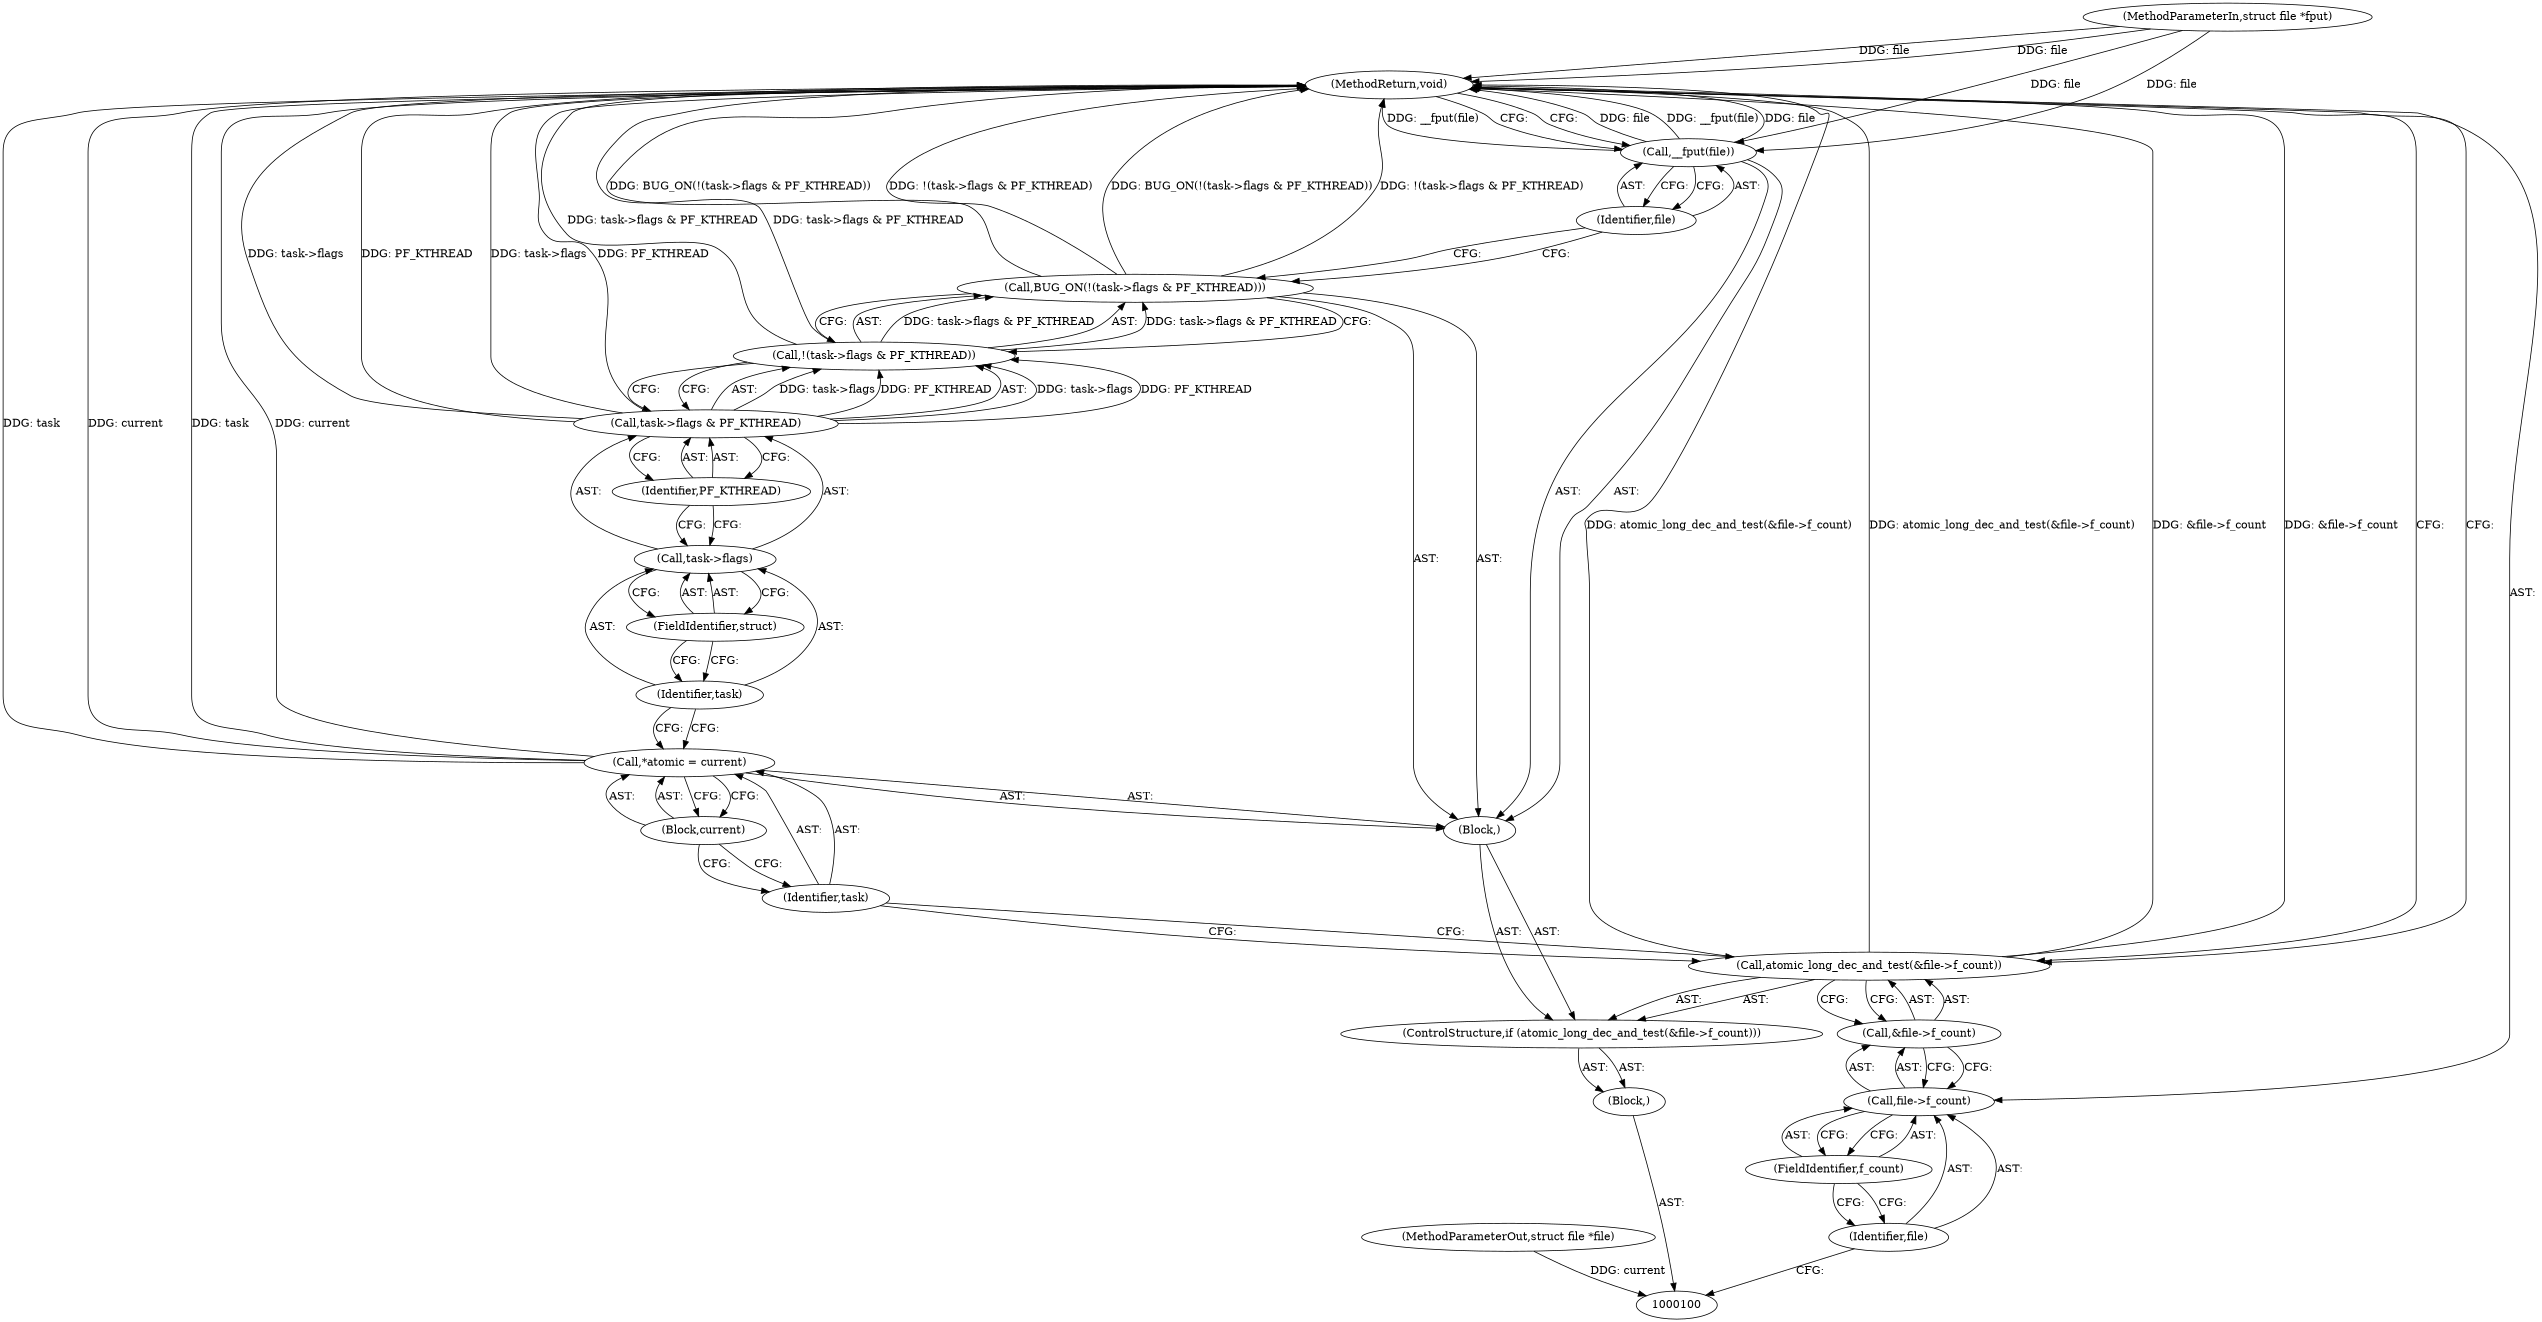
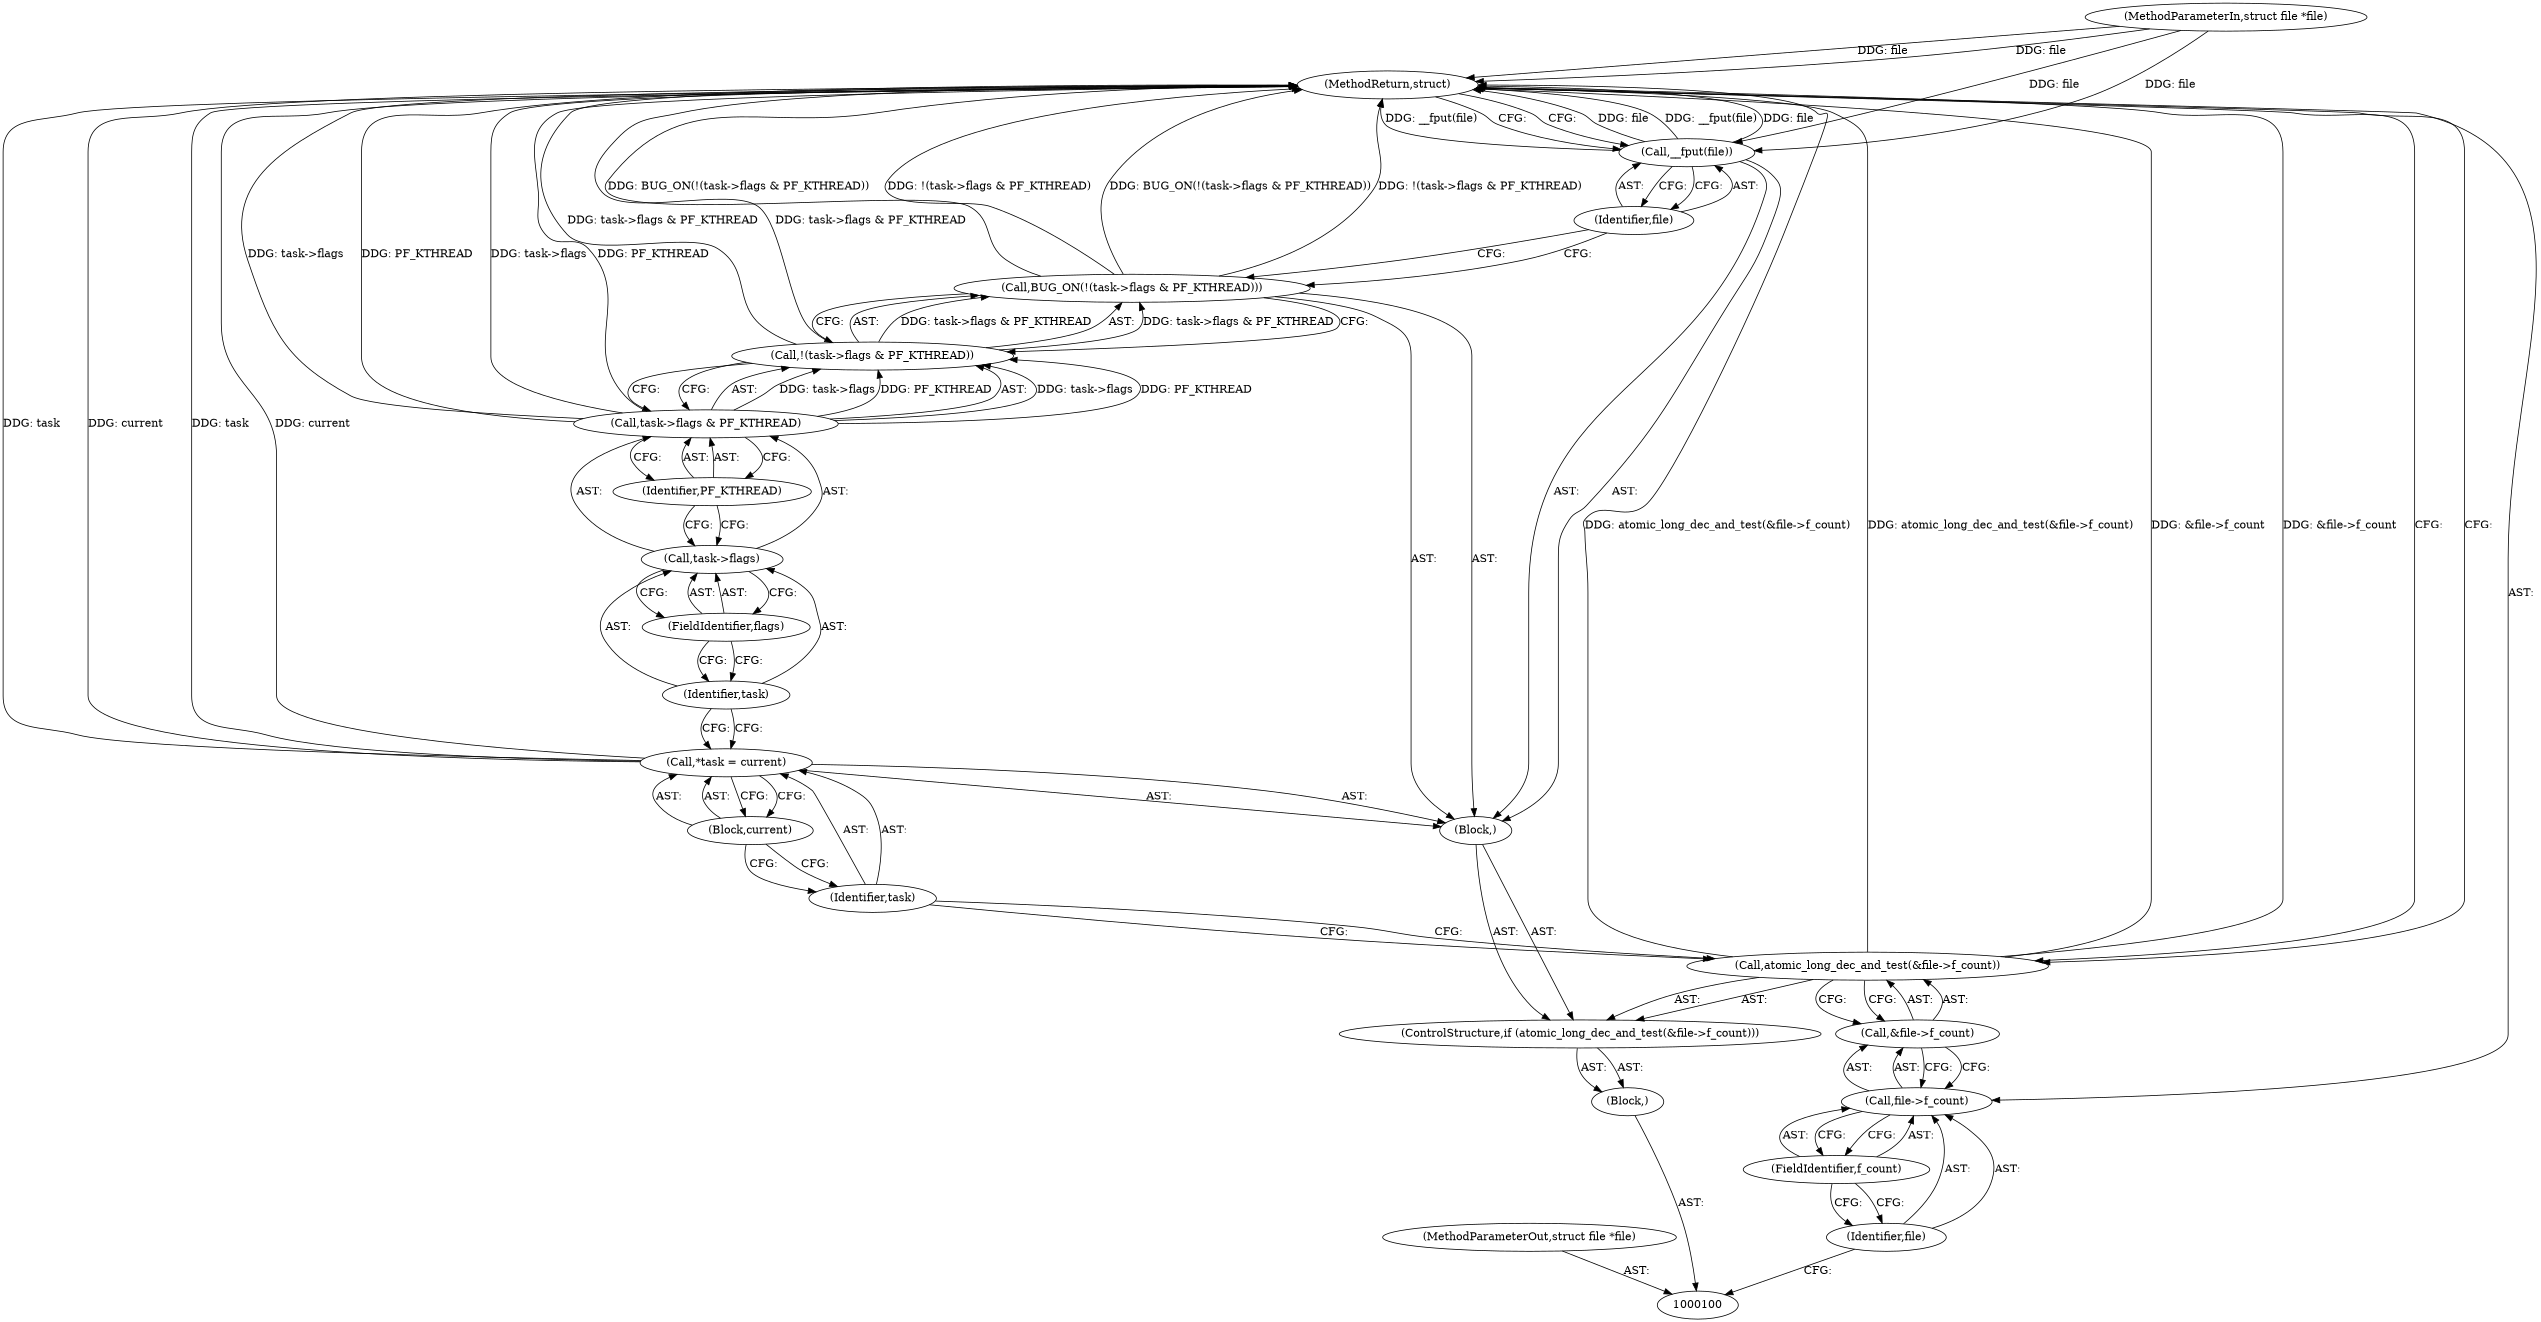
(2228, 17) -> (2226, 17)
(1389, 85) -> (1388, 85)
(715, 627) -> (726, 627)
(679, 763) -> (726, 763)
(1628, 1271) -> (1639, 1271)
